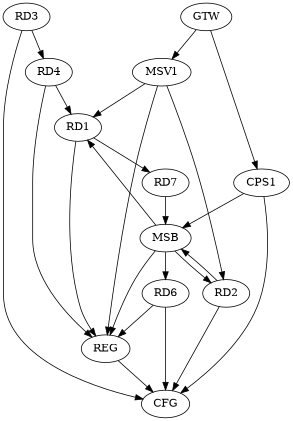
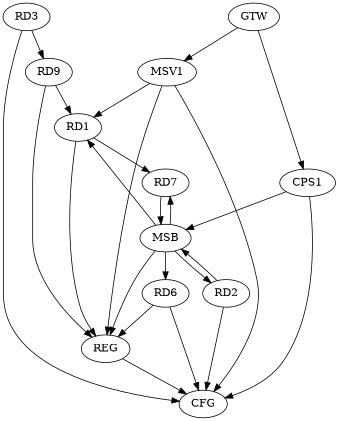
(49, 72) -> (49, 72)
(199, 178) -> (244, 234)
none -> (171, 214)
